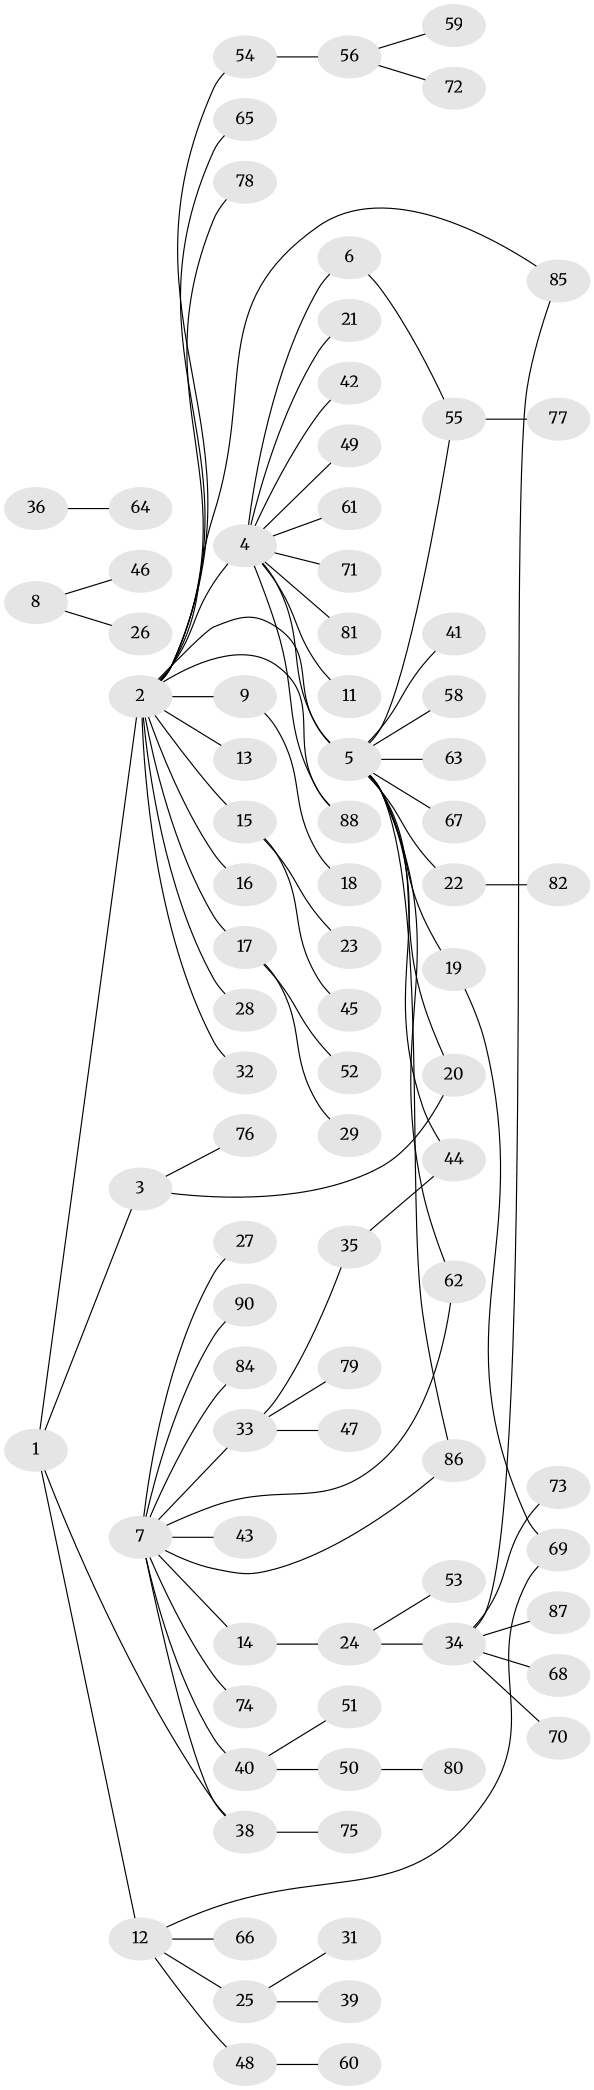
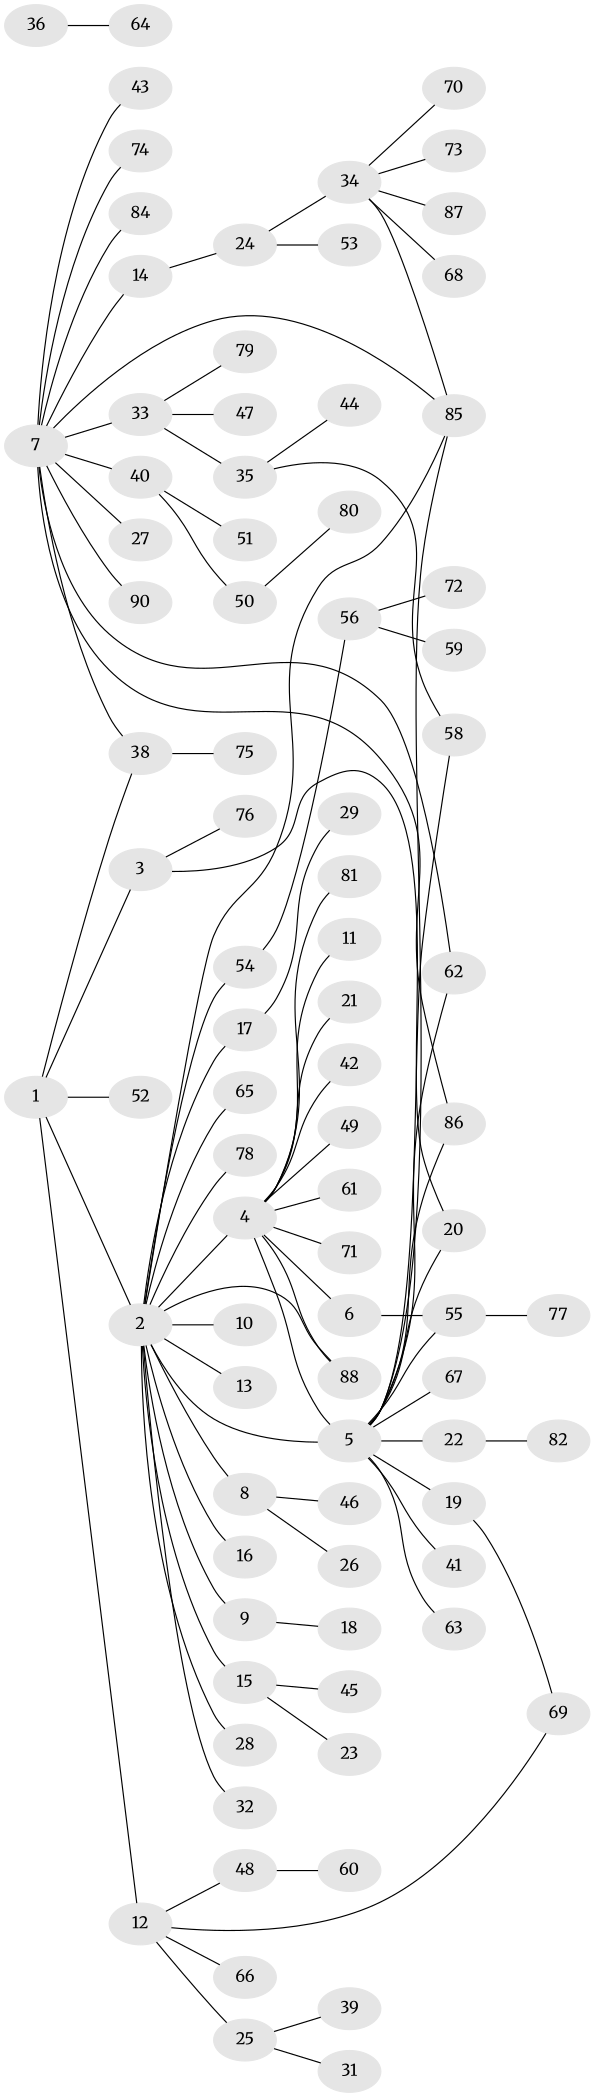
none -> (237, 317)
none -> (415, 540)
(407, 957) -> (416, 733)
(299, 1013) -> (88, 1097)
none -> (245, 1325)
none -> (186, 1412)
